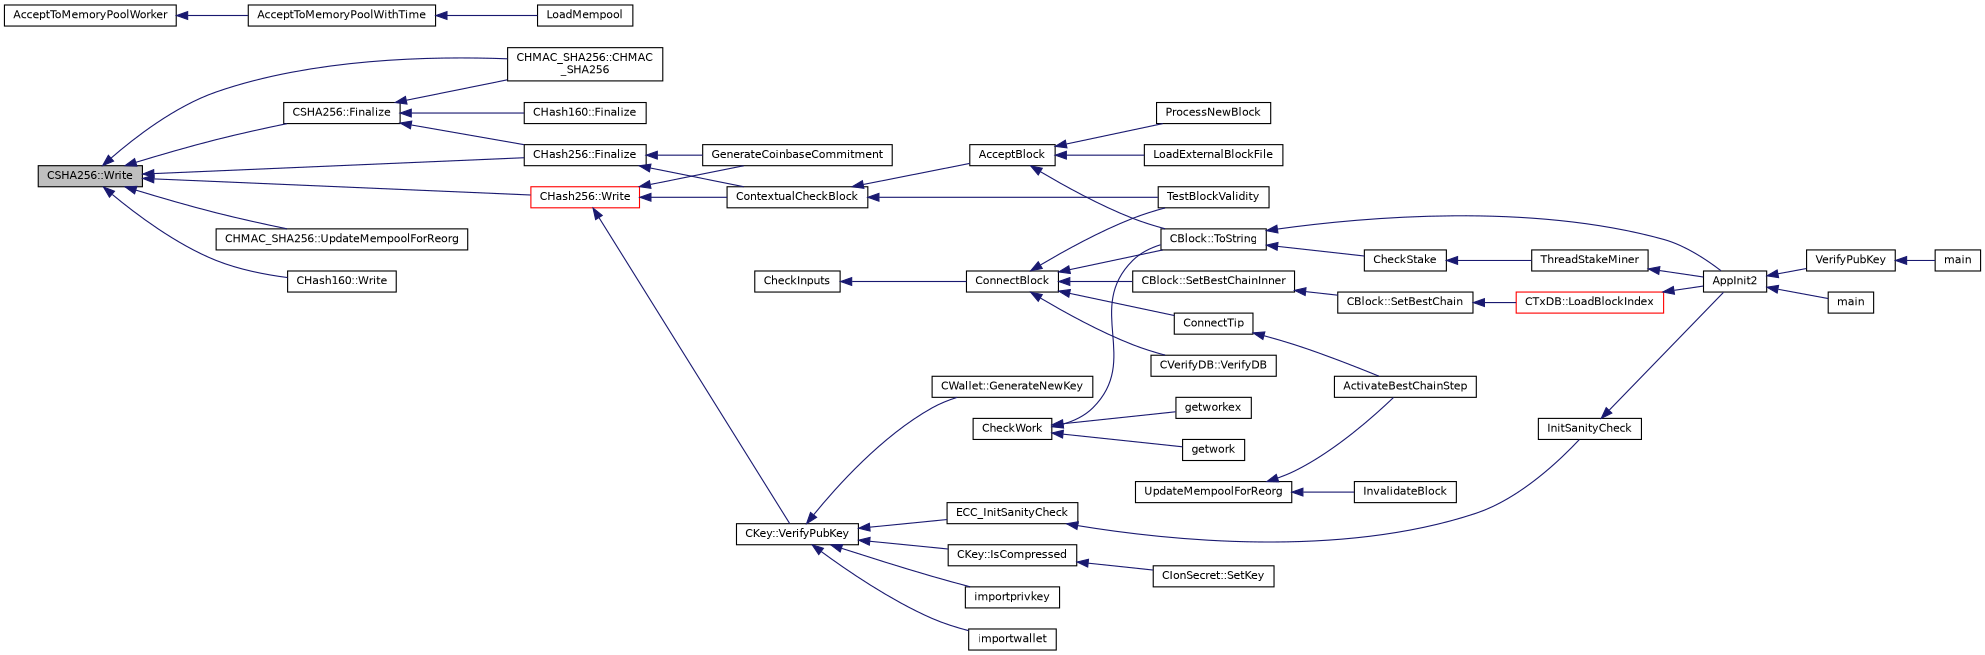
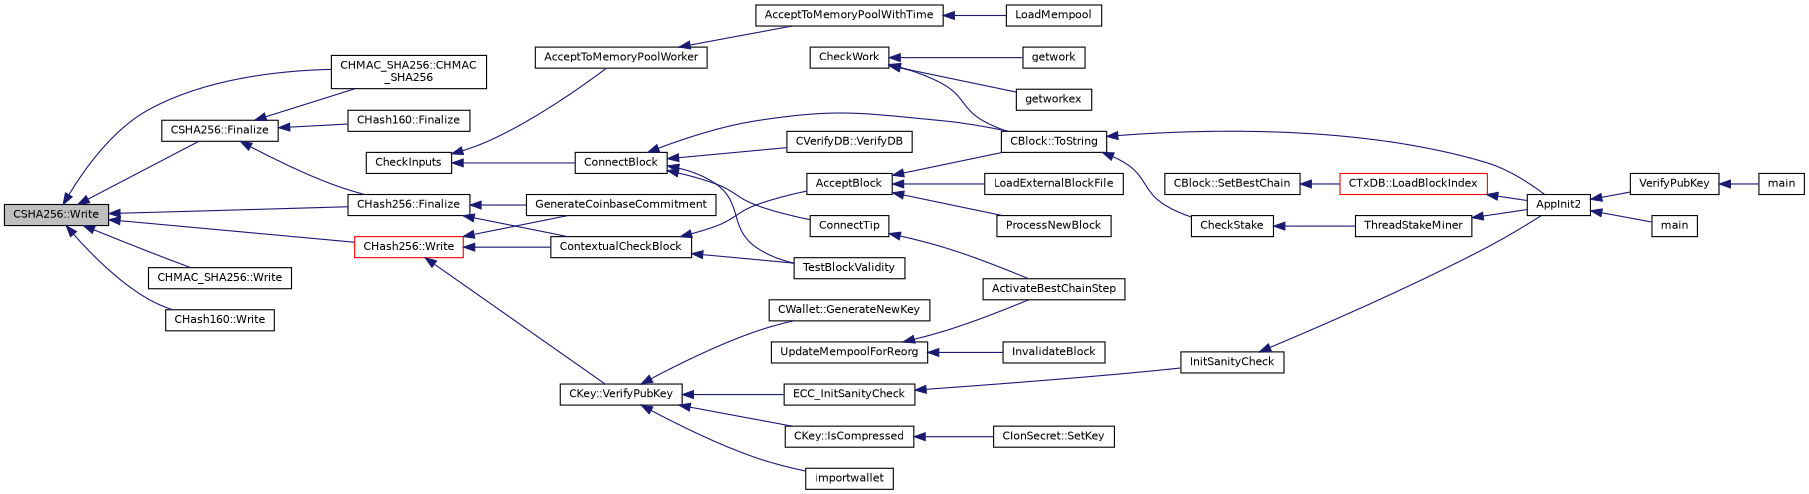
none -> (538, 115)
(342, 239) -> (220, 278)
(1214, 282) -> none
(1012, 597) -> none
